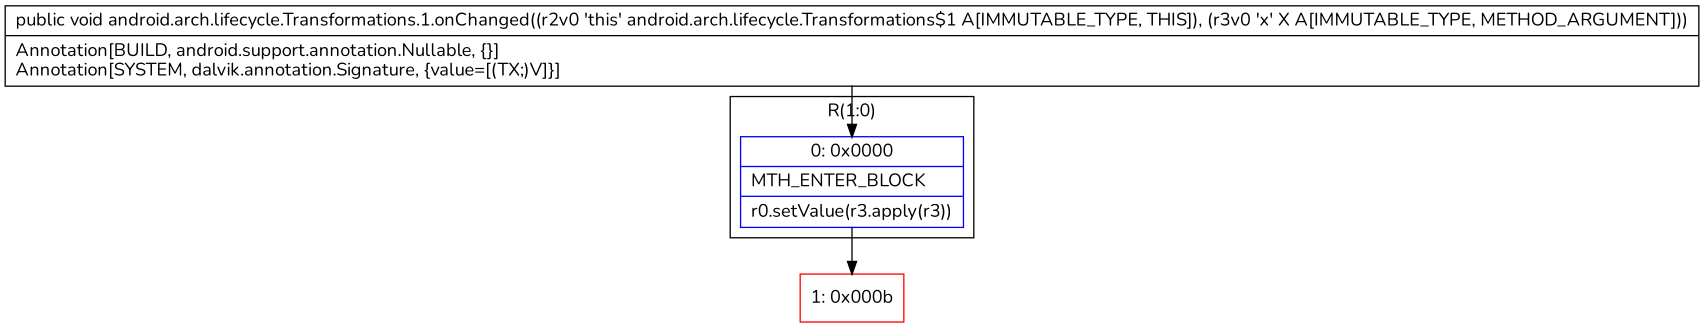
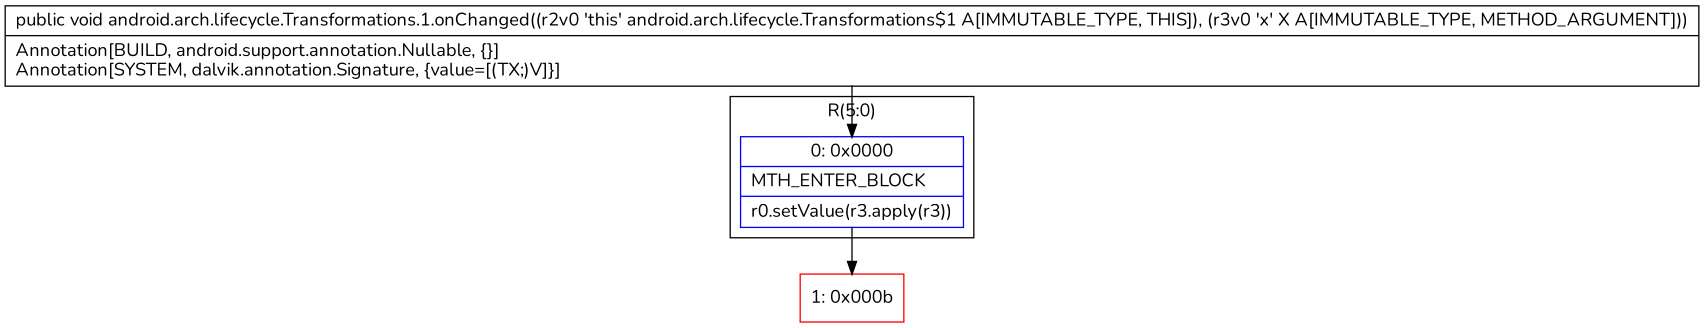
(852, 111) -> (852, 111)
